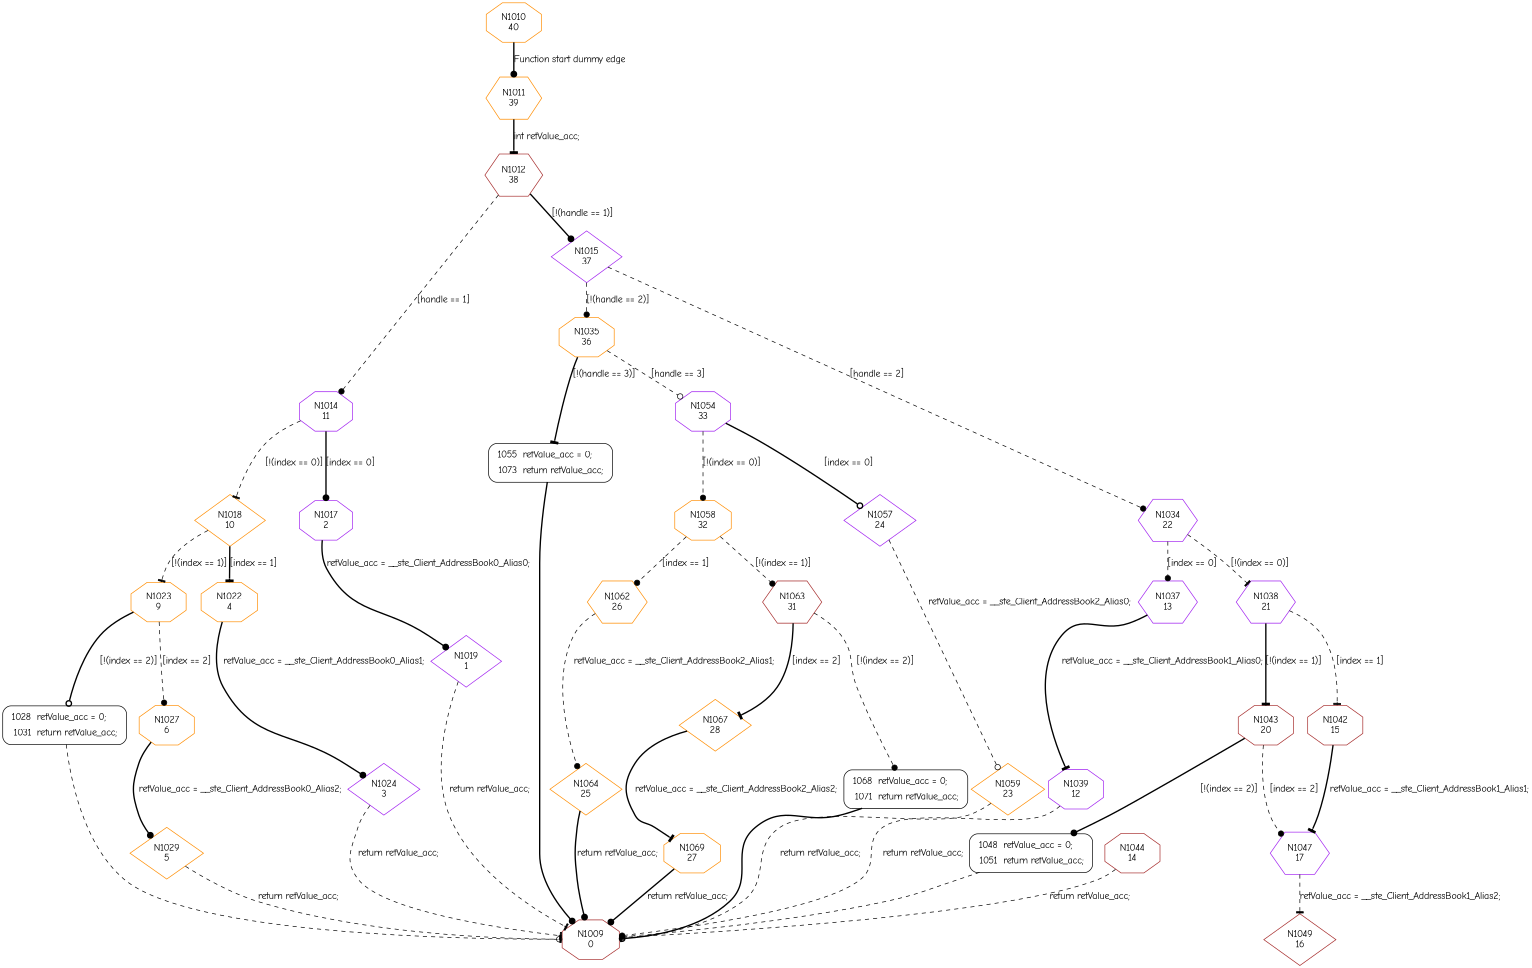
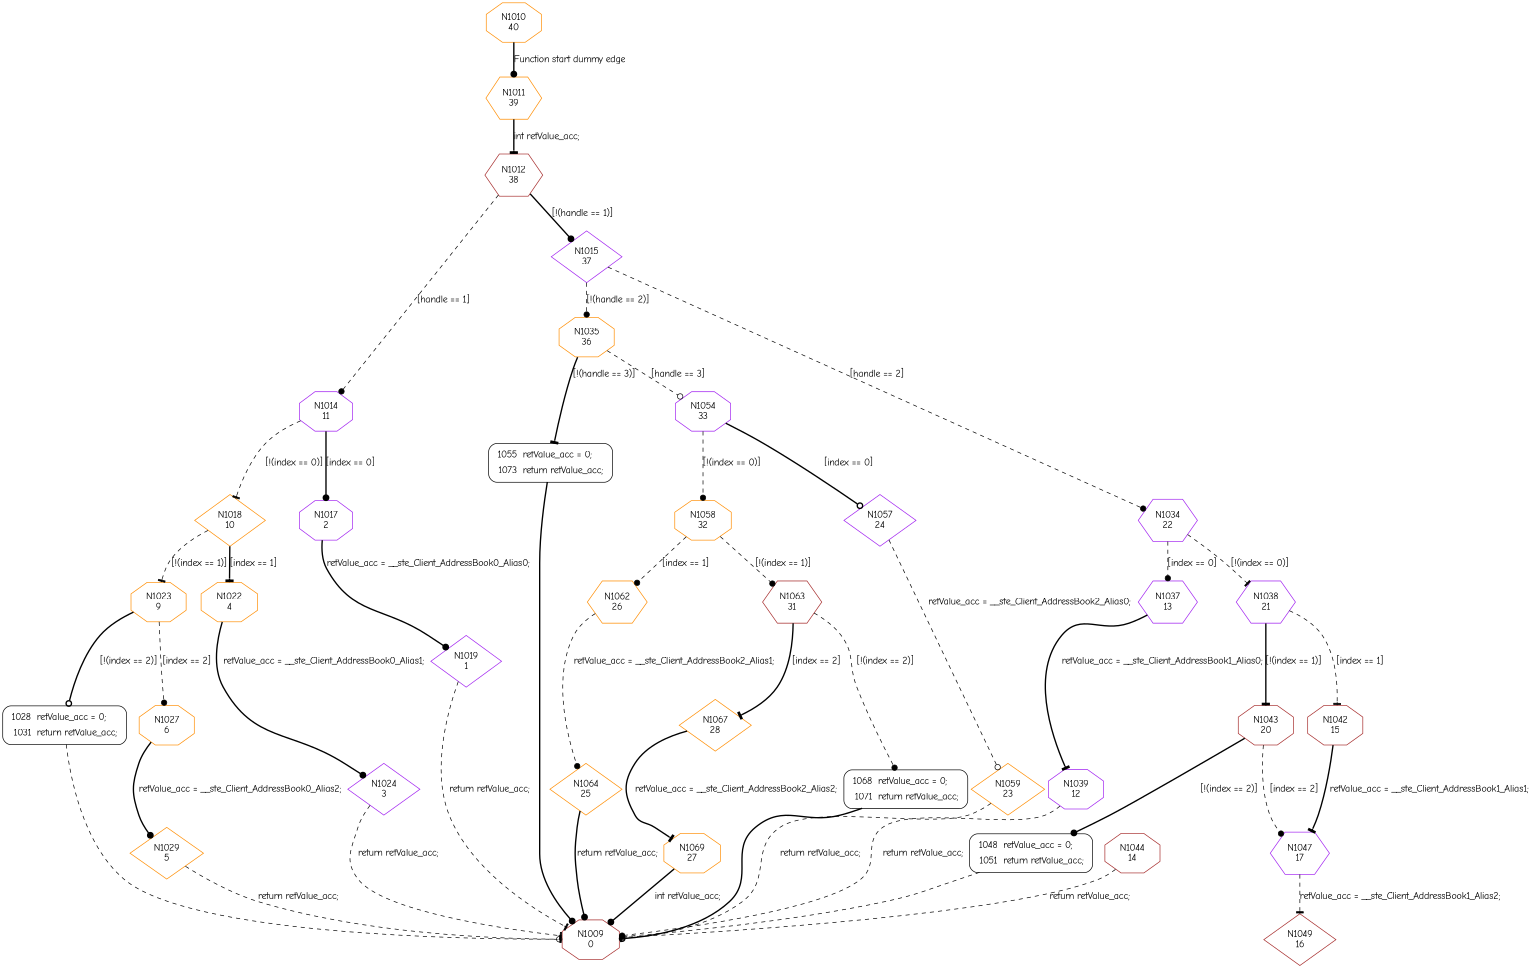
(688, 896) -> (688, 896)
